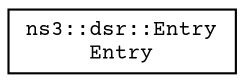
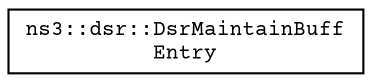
(122, 41) -> (186, 41)
